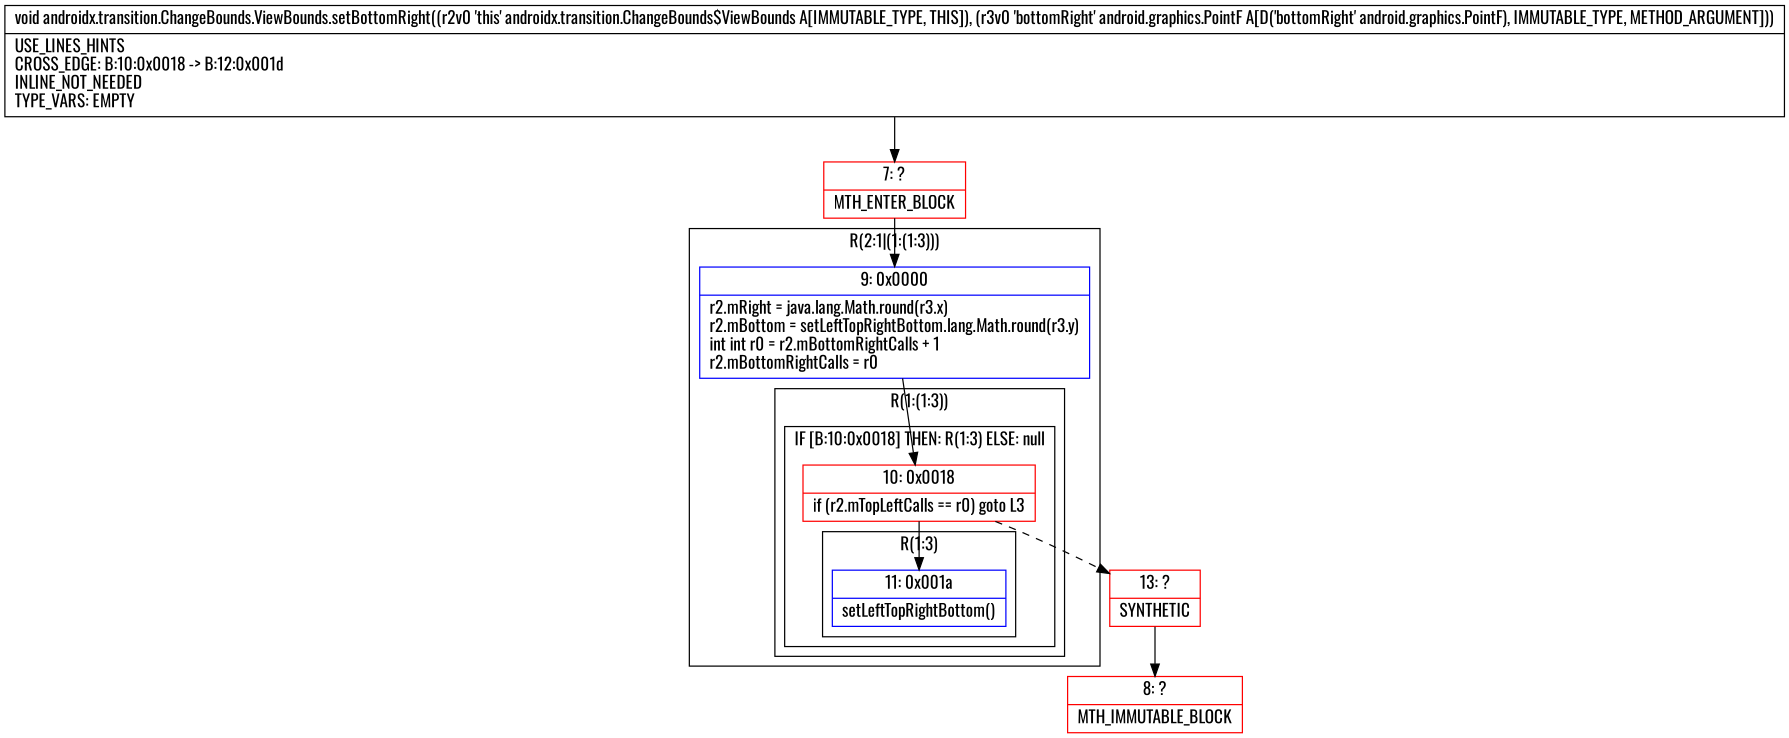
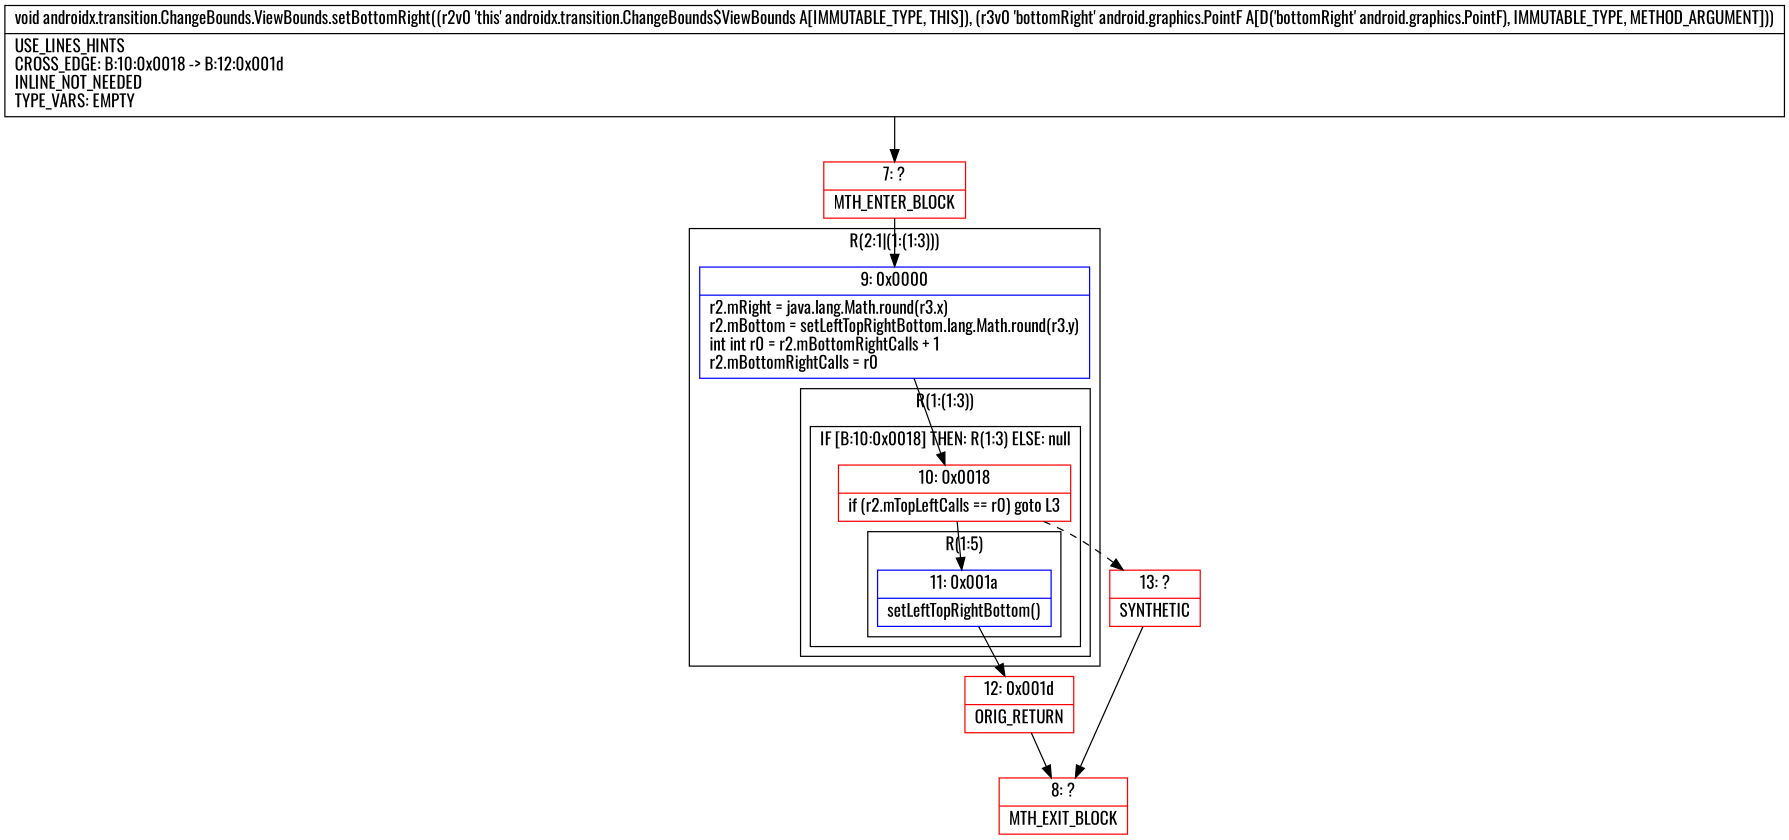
(919, 546) -> (964, 546)
none -> (1019, 705)
(1155, 718) -> (1063, 820)
